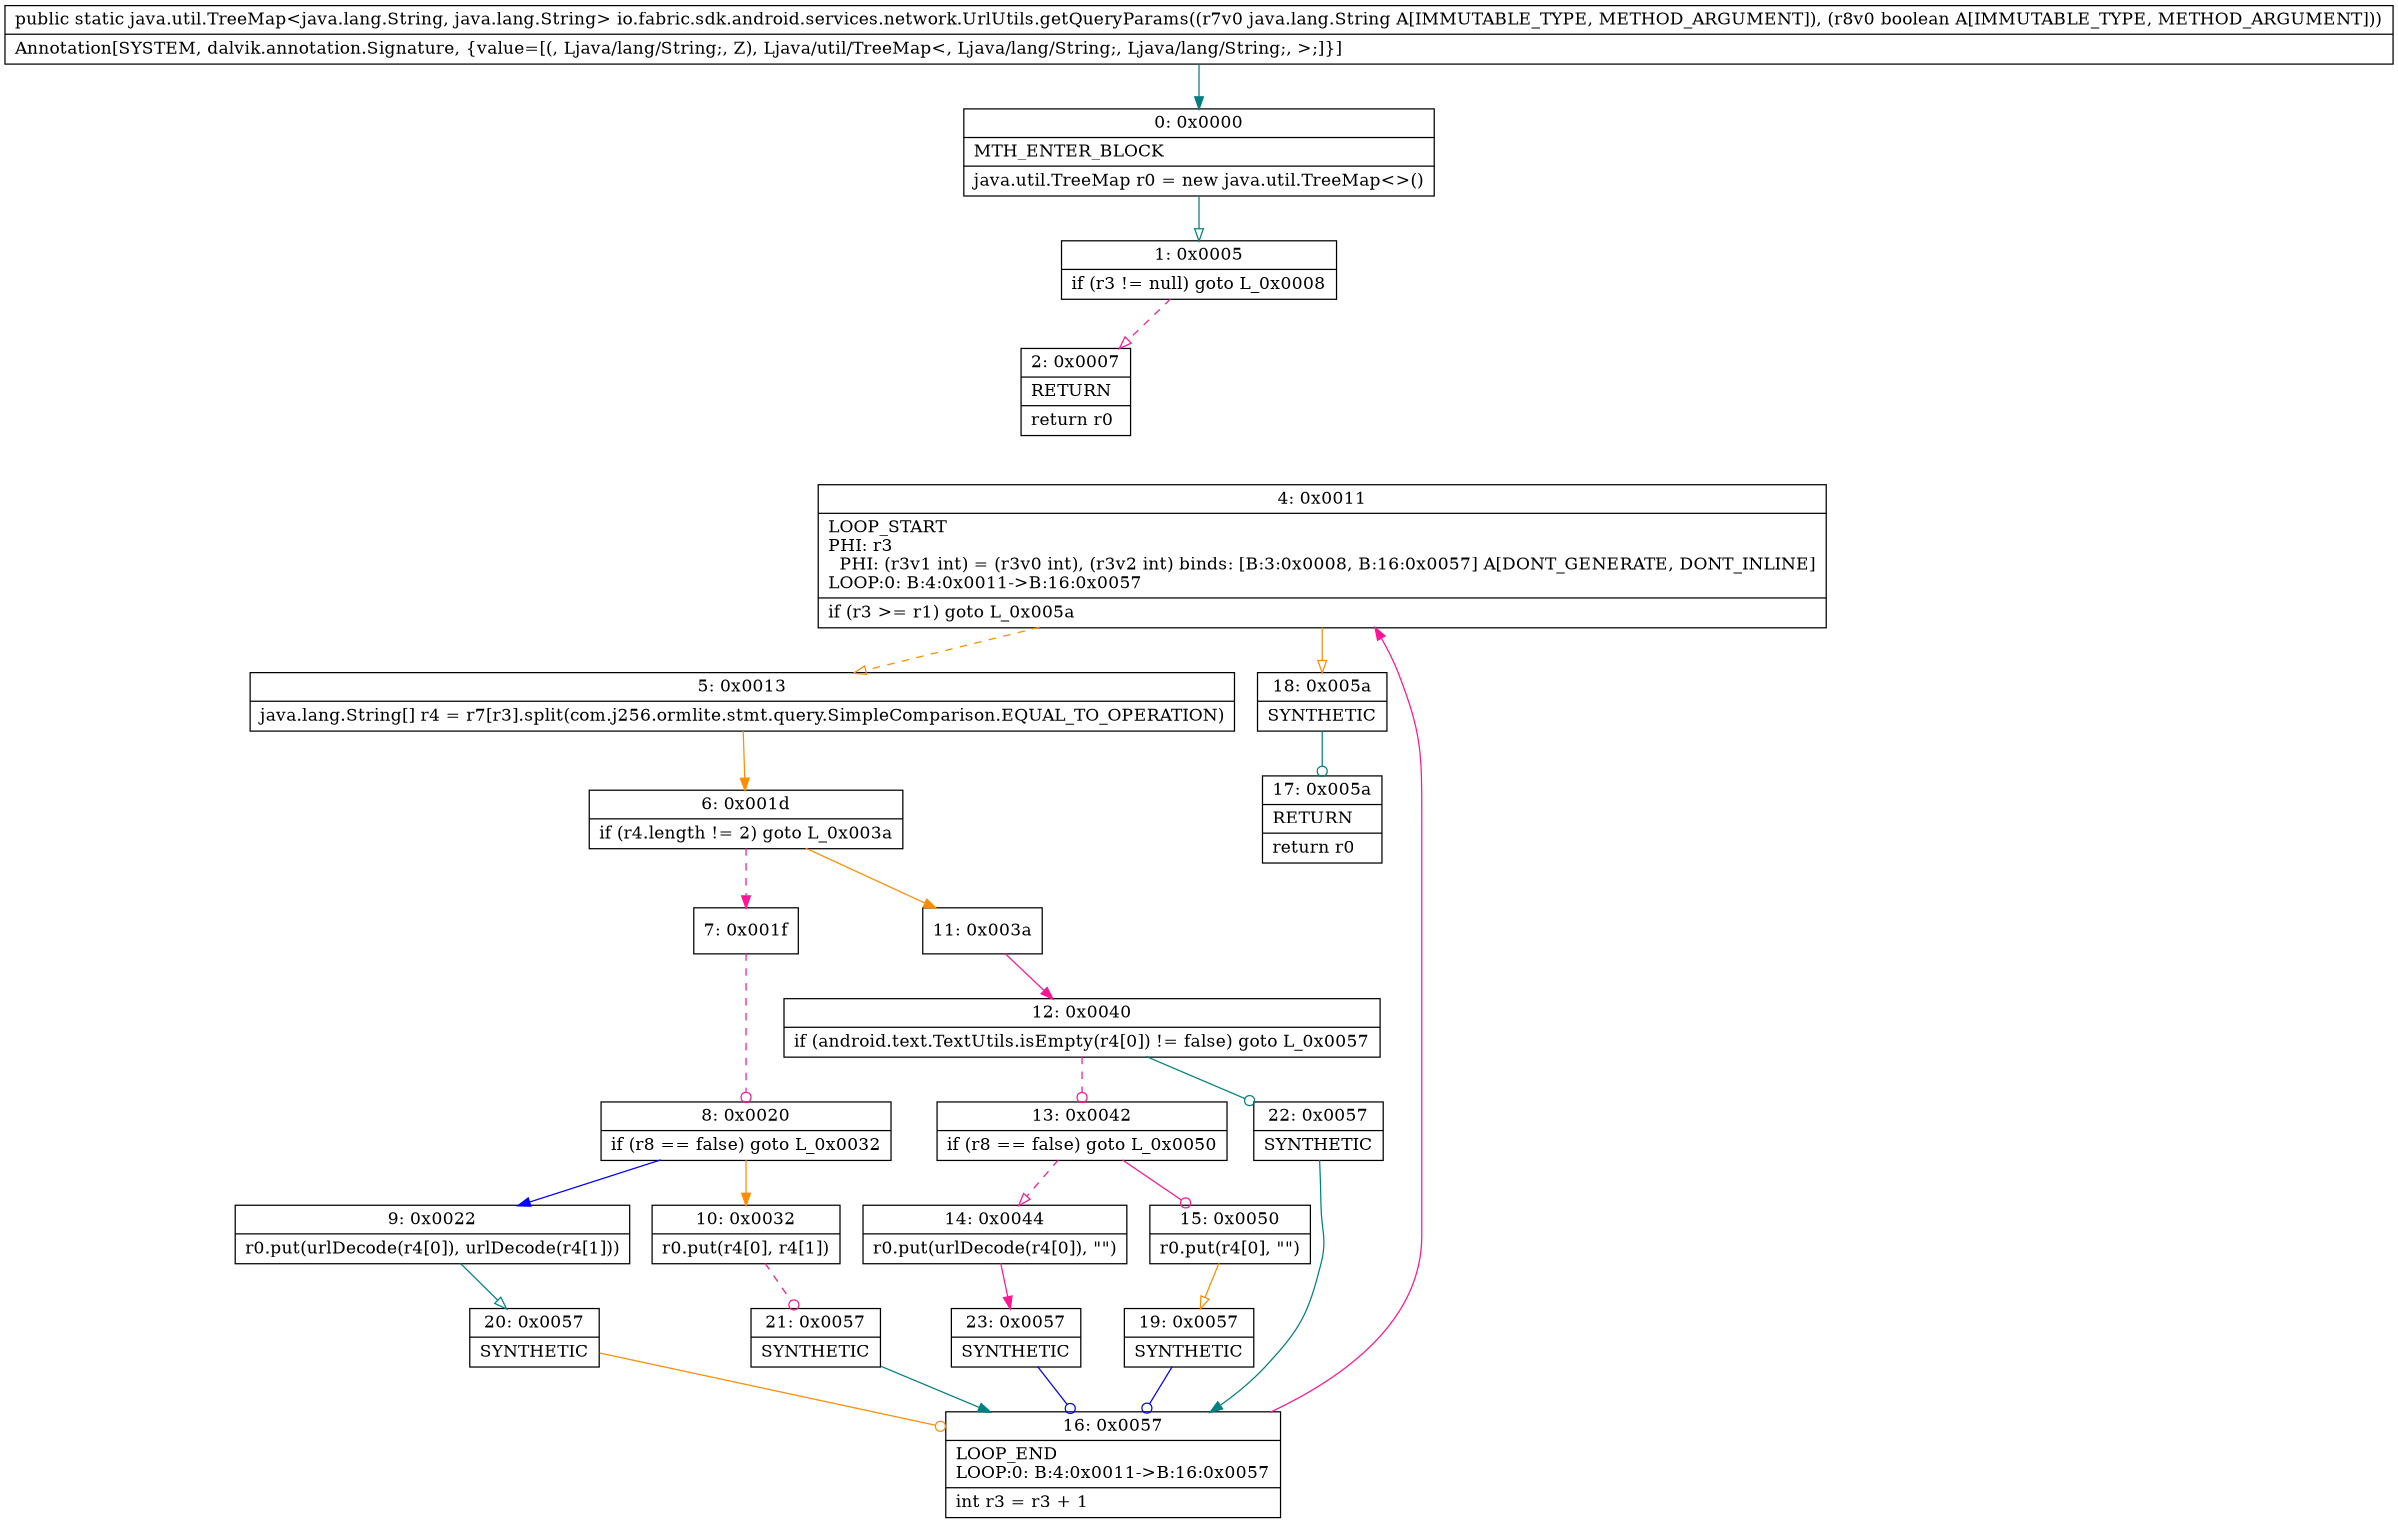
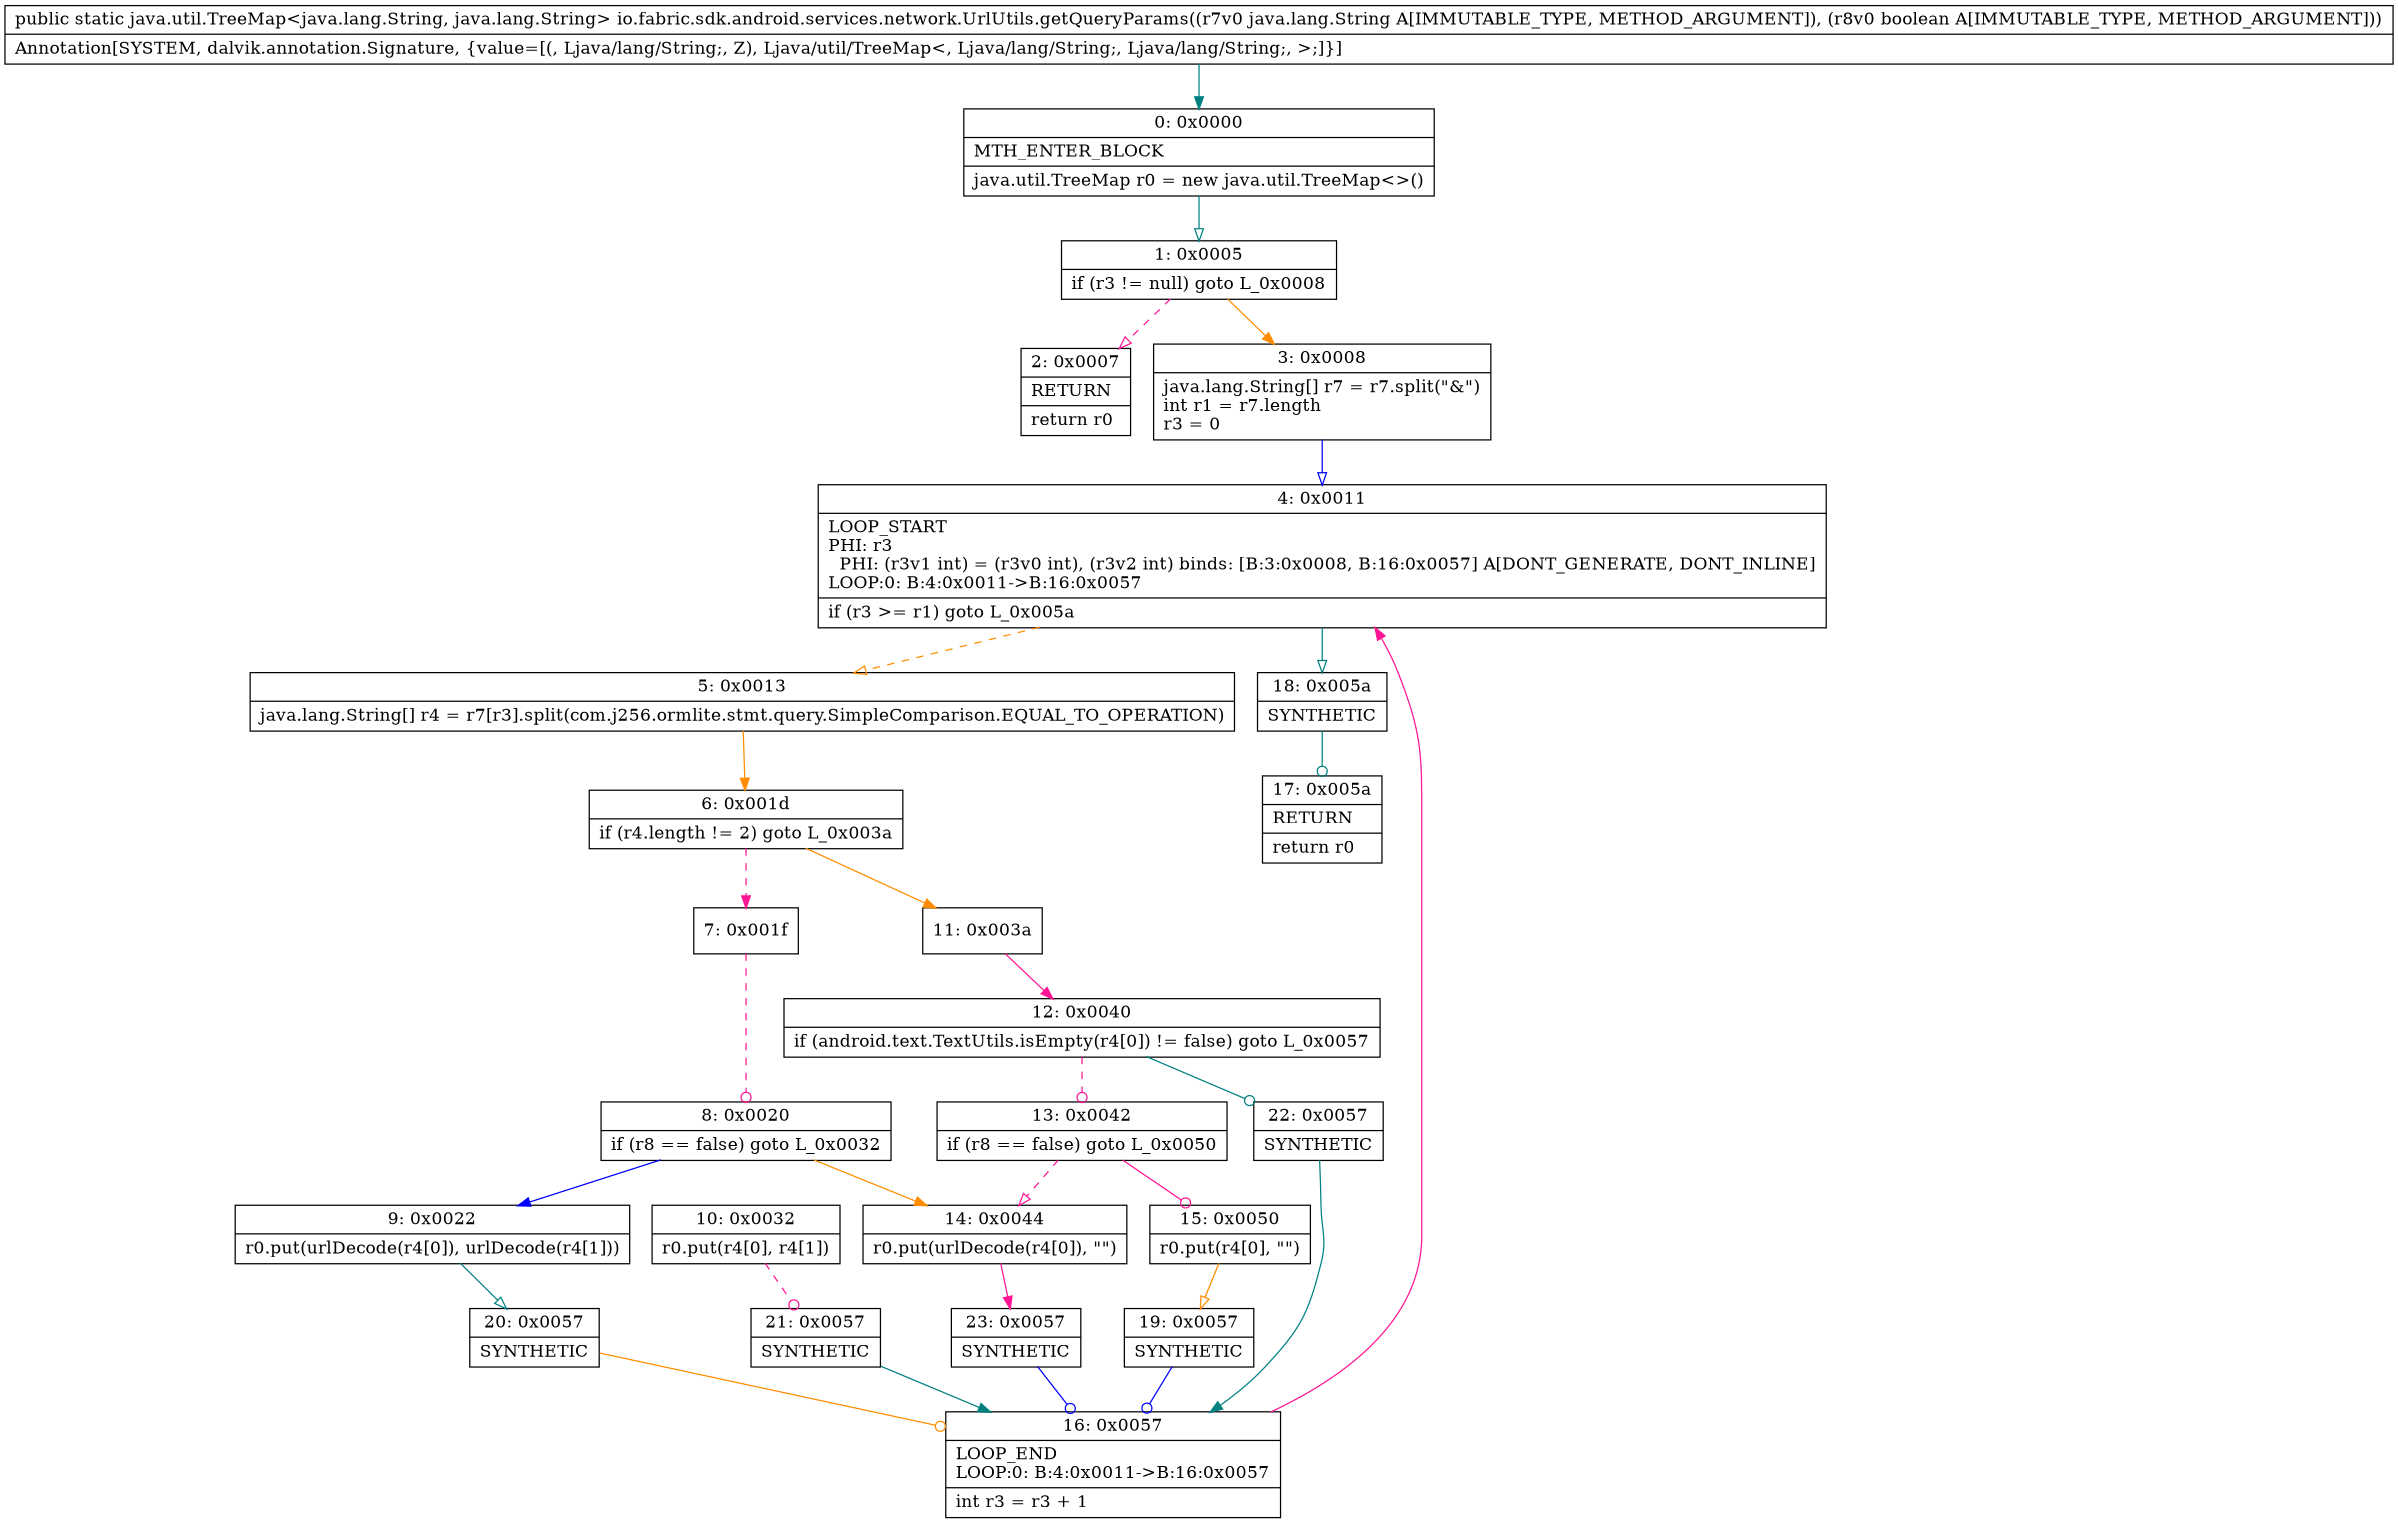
none -> (1322, 392)
(1322, 644) -> (1322, 644)
(746, 1177) -> (865, 1180)
